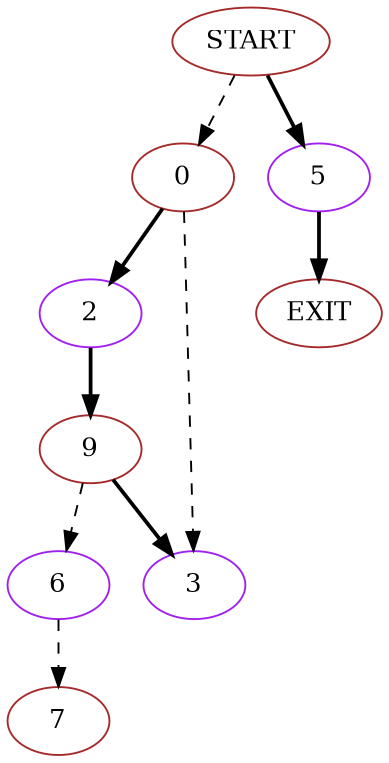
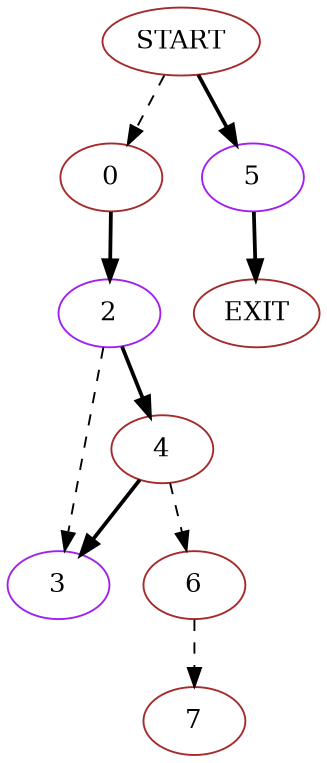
(188, 372) -> (86, 440)
(91, 449) -> (162, 449)
(59, 585) -> (194, 585)
